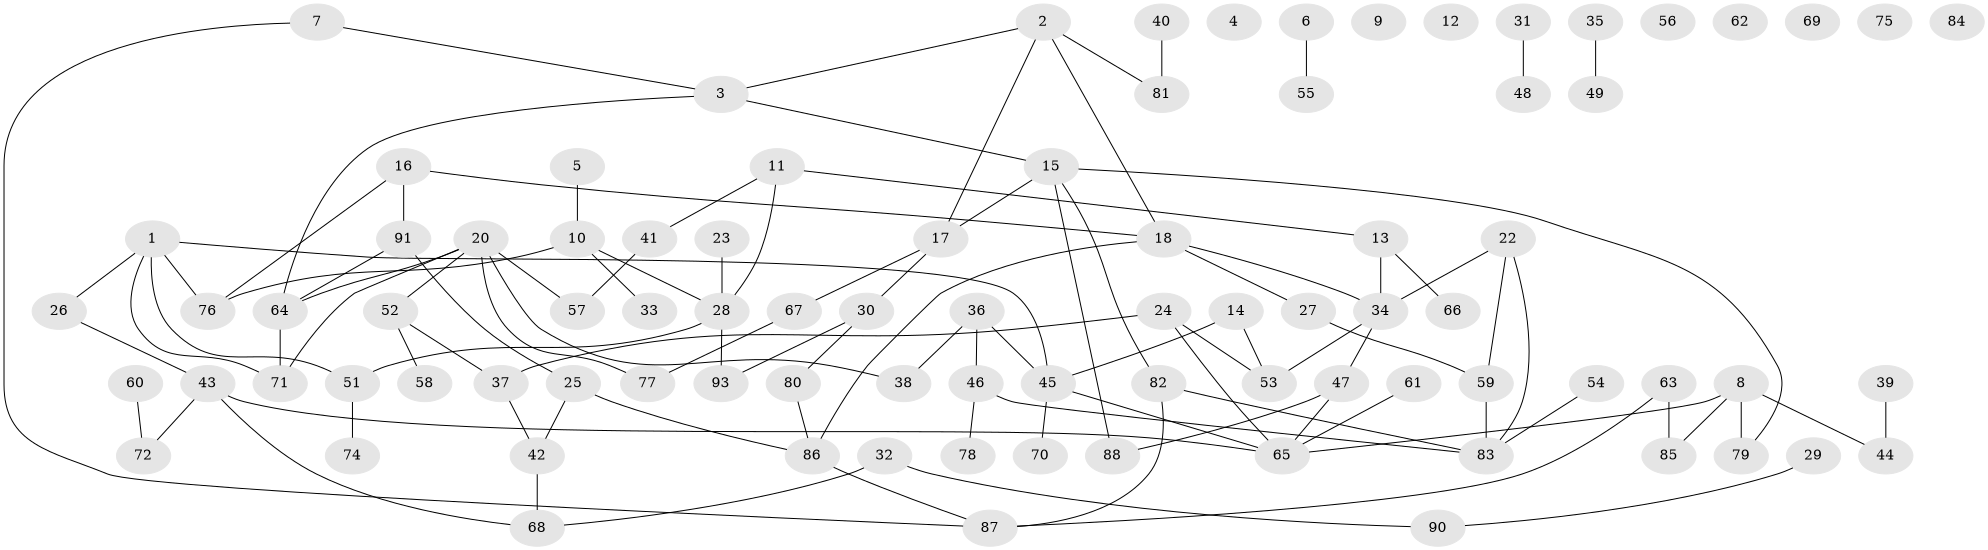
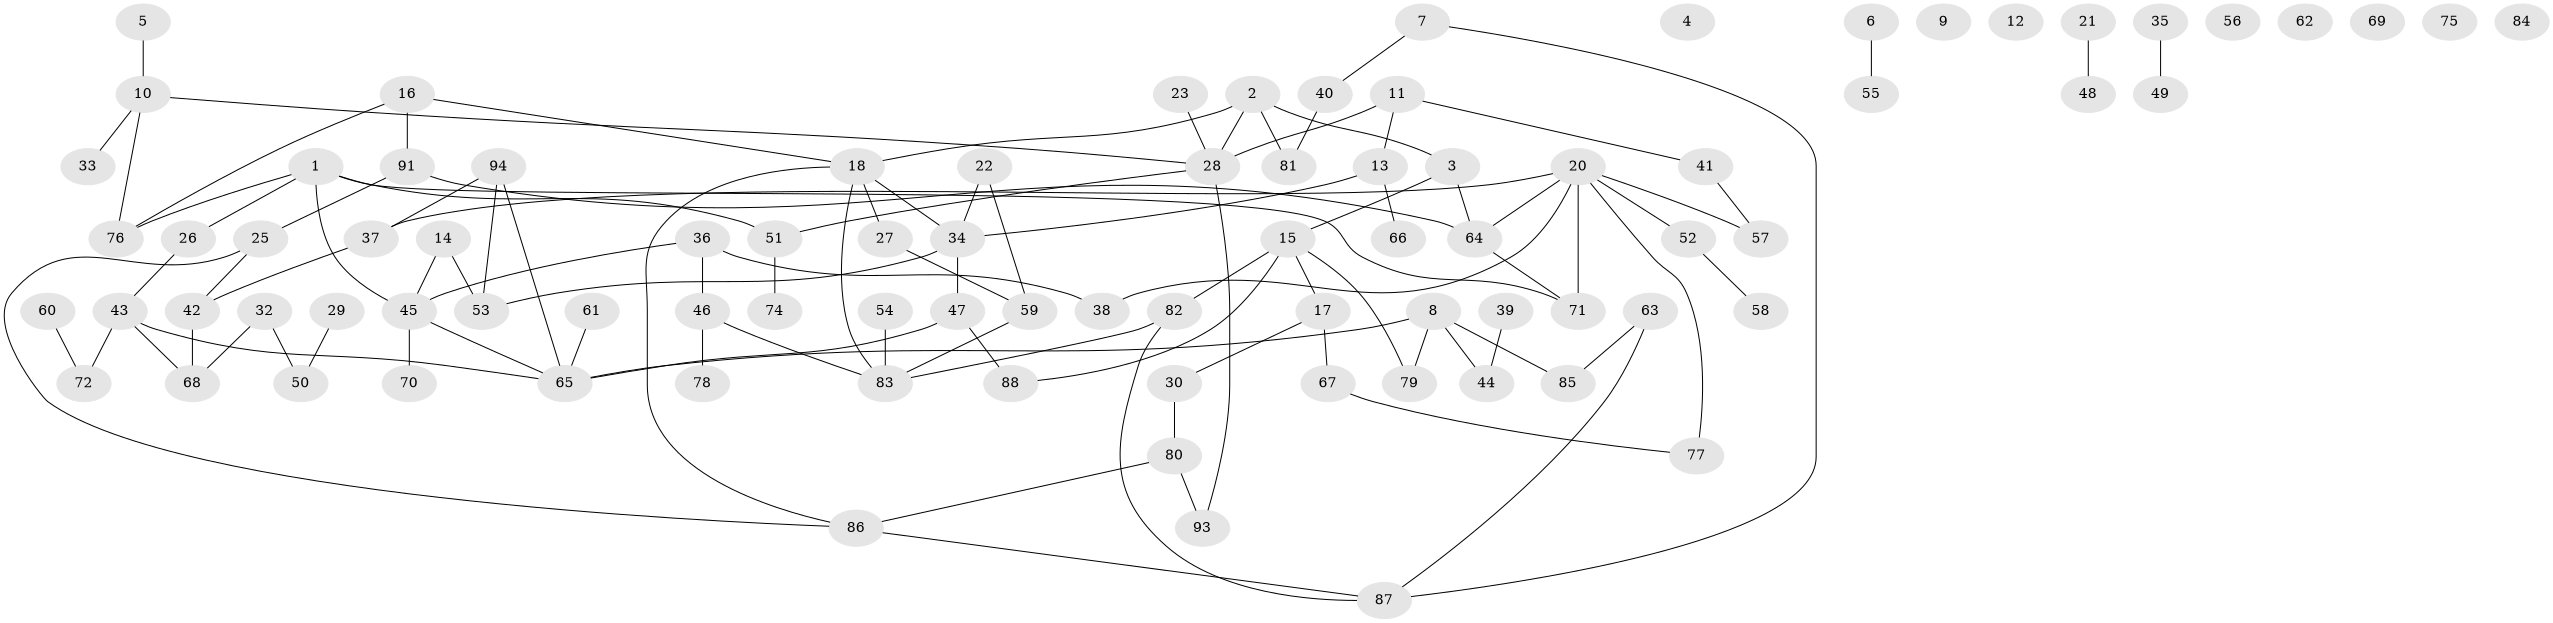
(1523, 22) -> (2088, 22)
(519, 58) -> (1374, 58)
(992, 131) -> (1233, 131)
(1164, 311) -> (499, 167)
(444, 346) -> (1117, 193)
(794, 347) -> (1189, 492)
(1529, 351) -> (842, 284)
(1438, 528) -> (301, 384)
